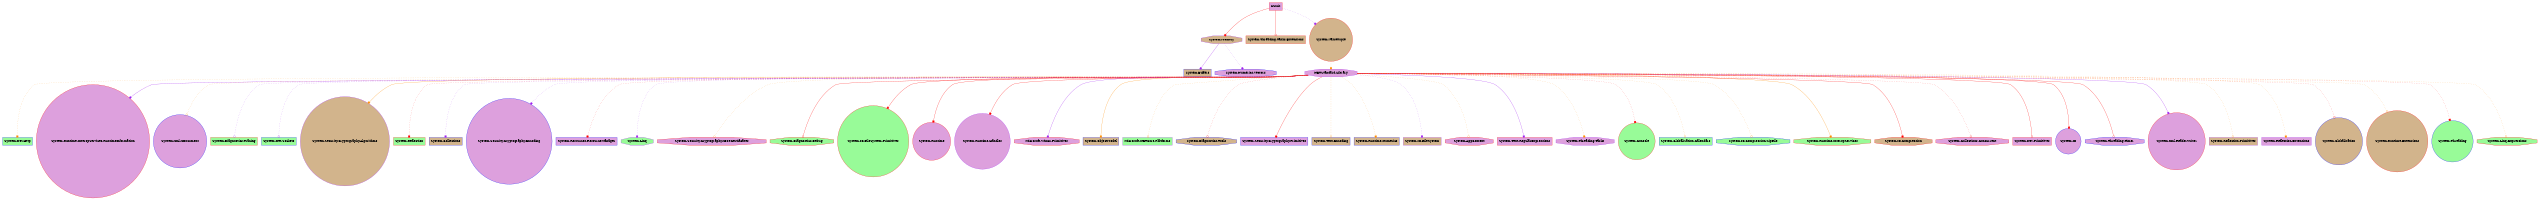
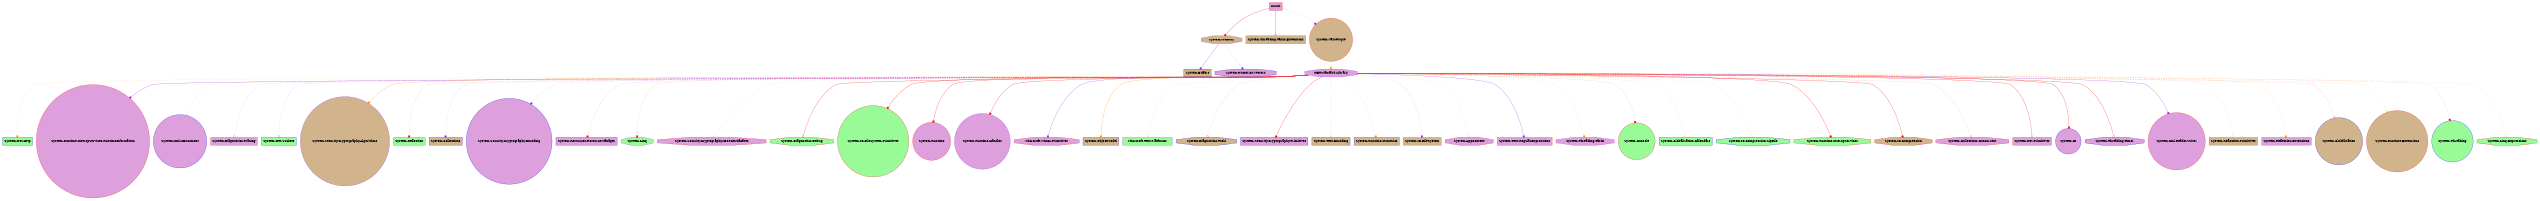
(1607, 75) -> (1607, 75)
(954, 77) -> (954, 77)
(234, 141) -> (234, 141)
(1147, 141) -> (1147, 141)
